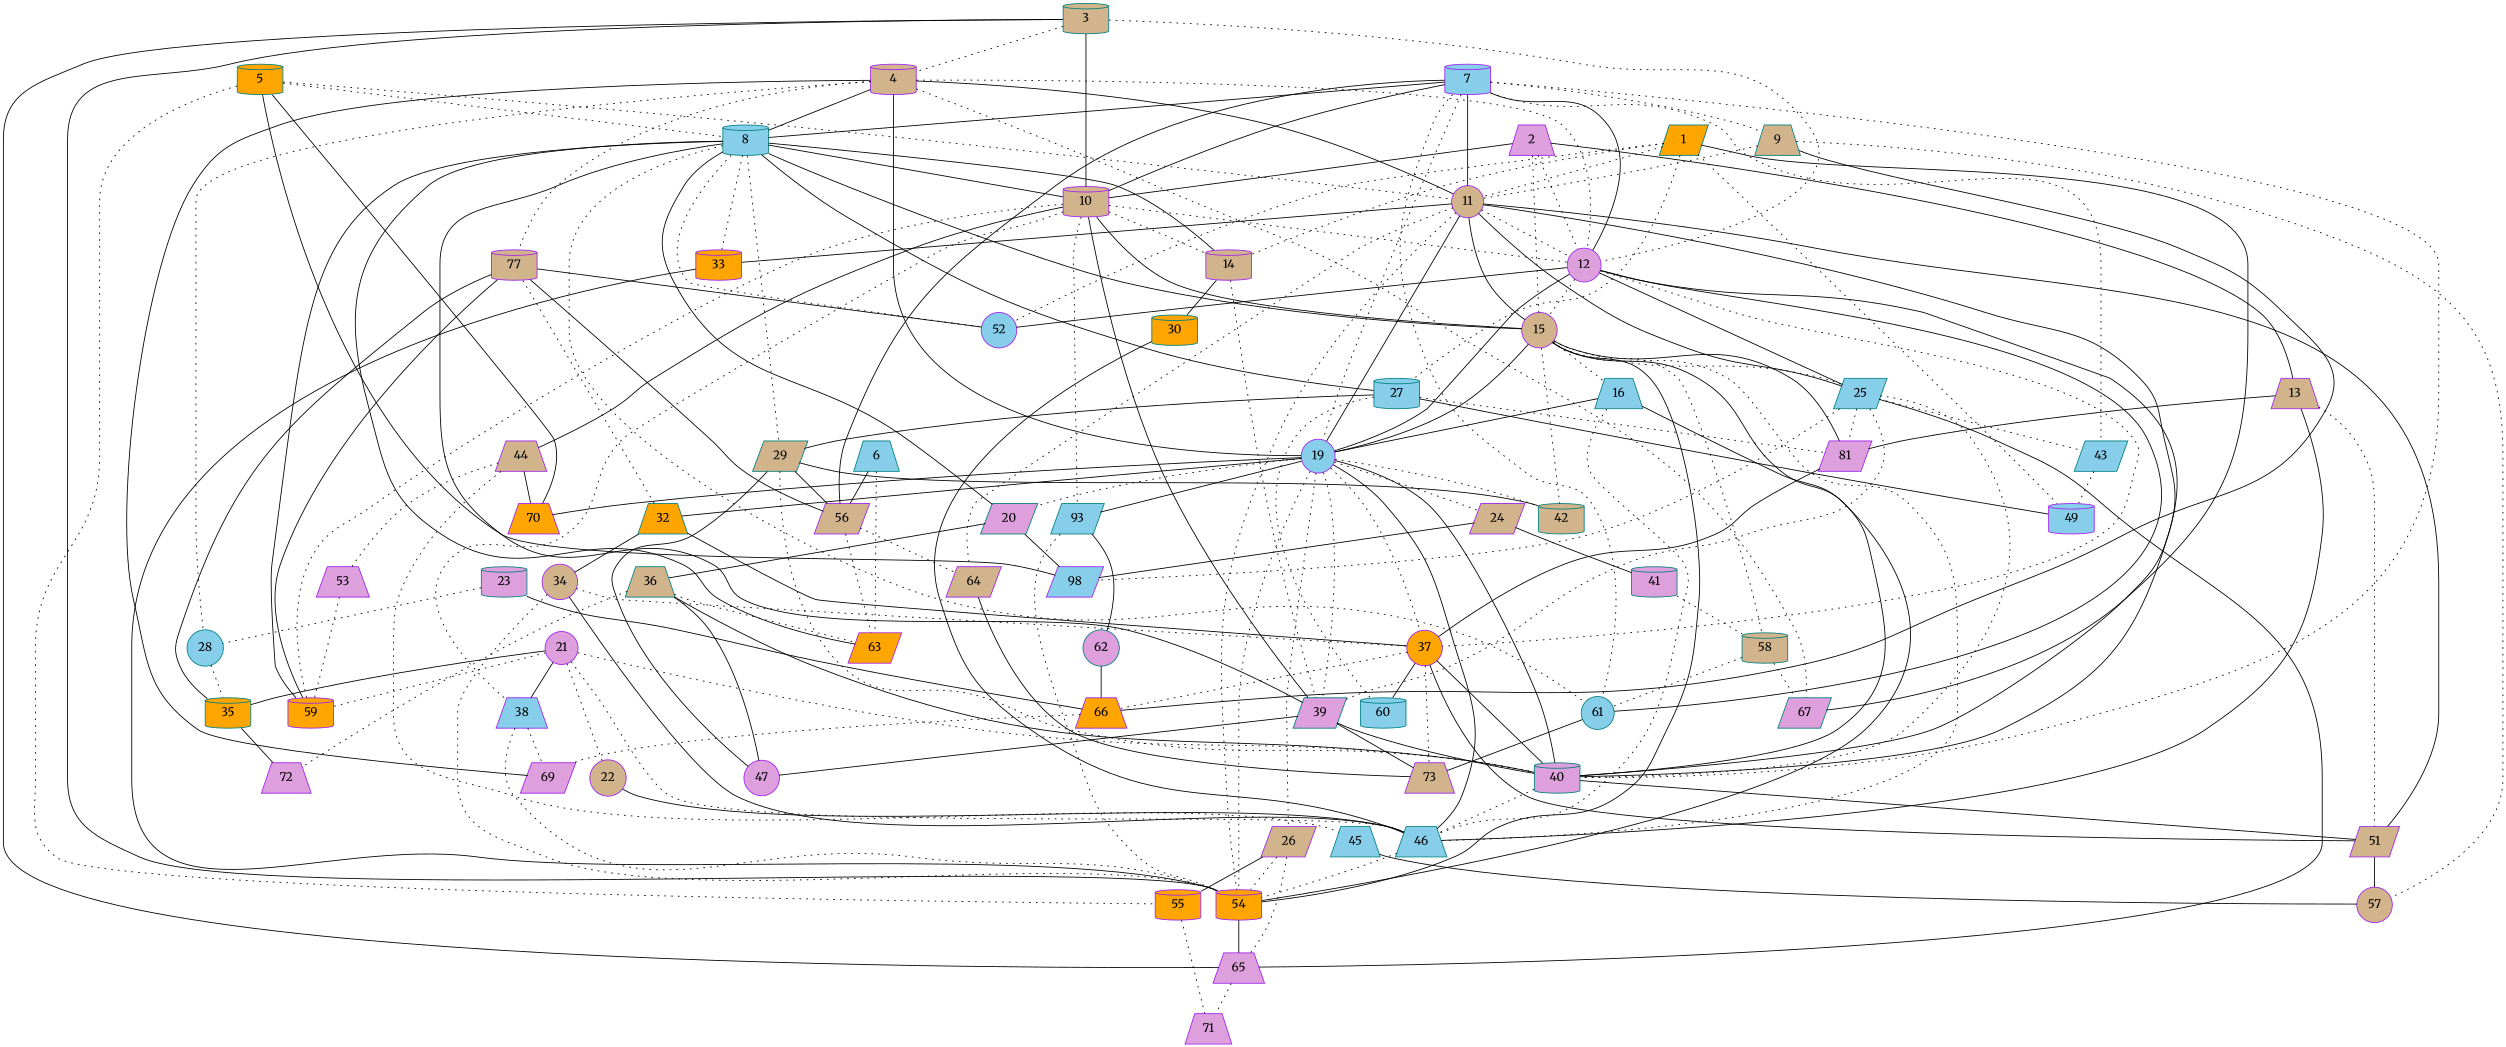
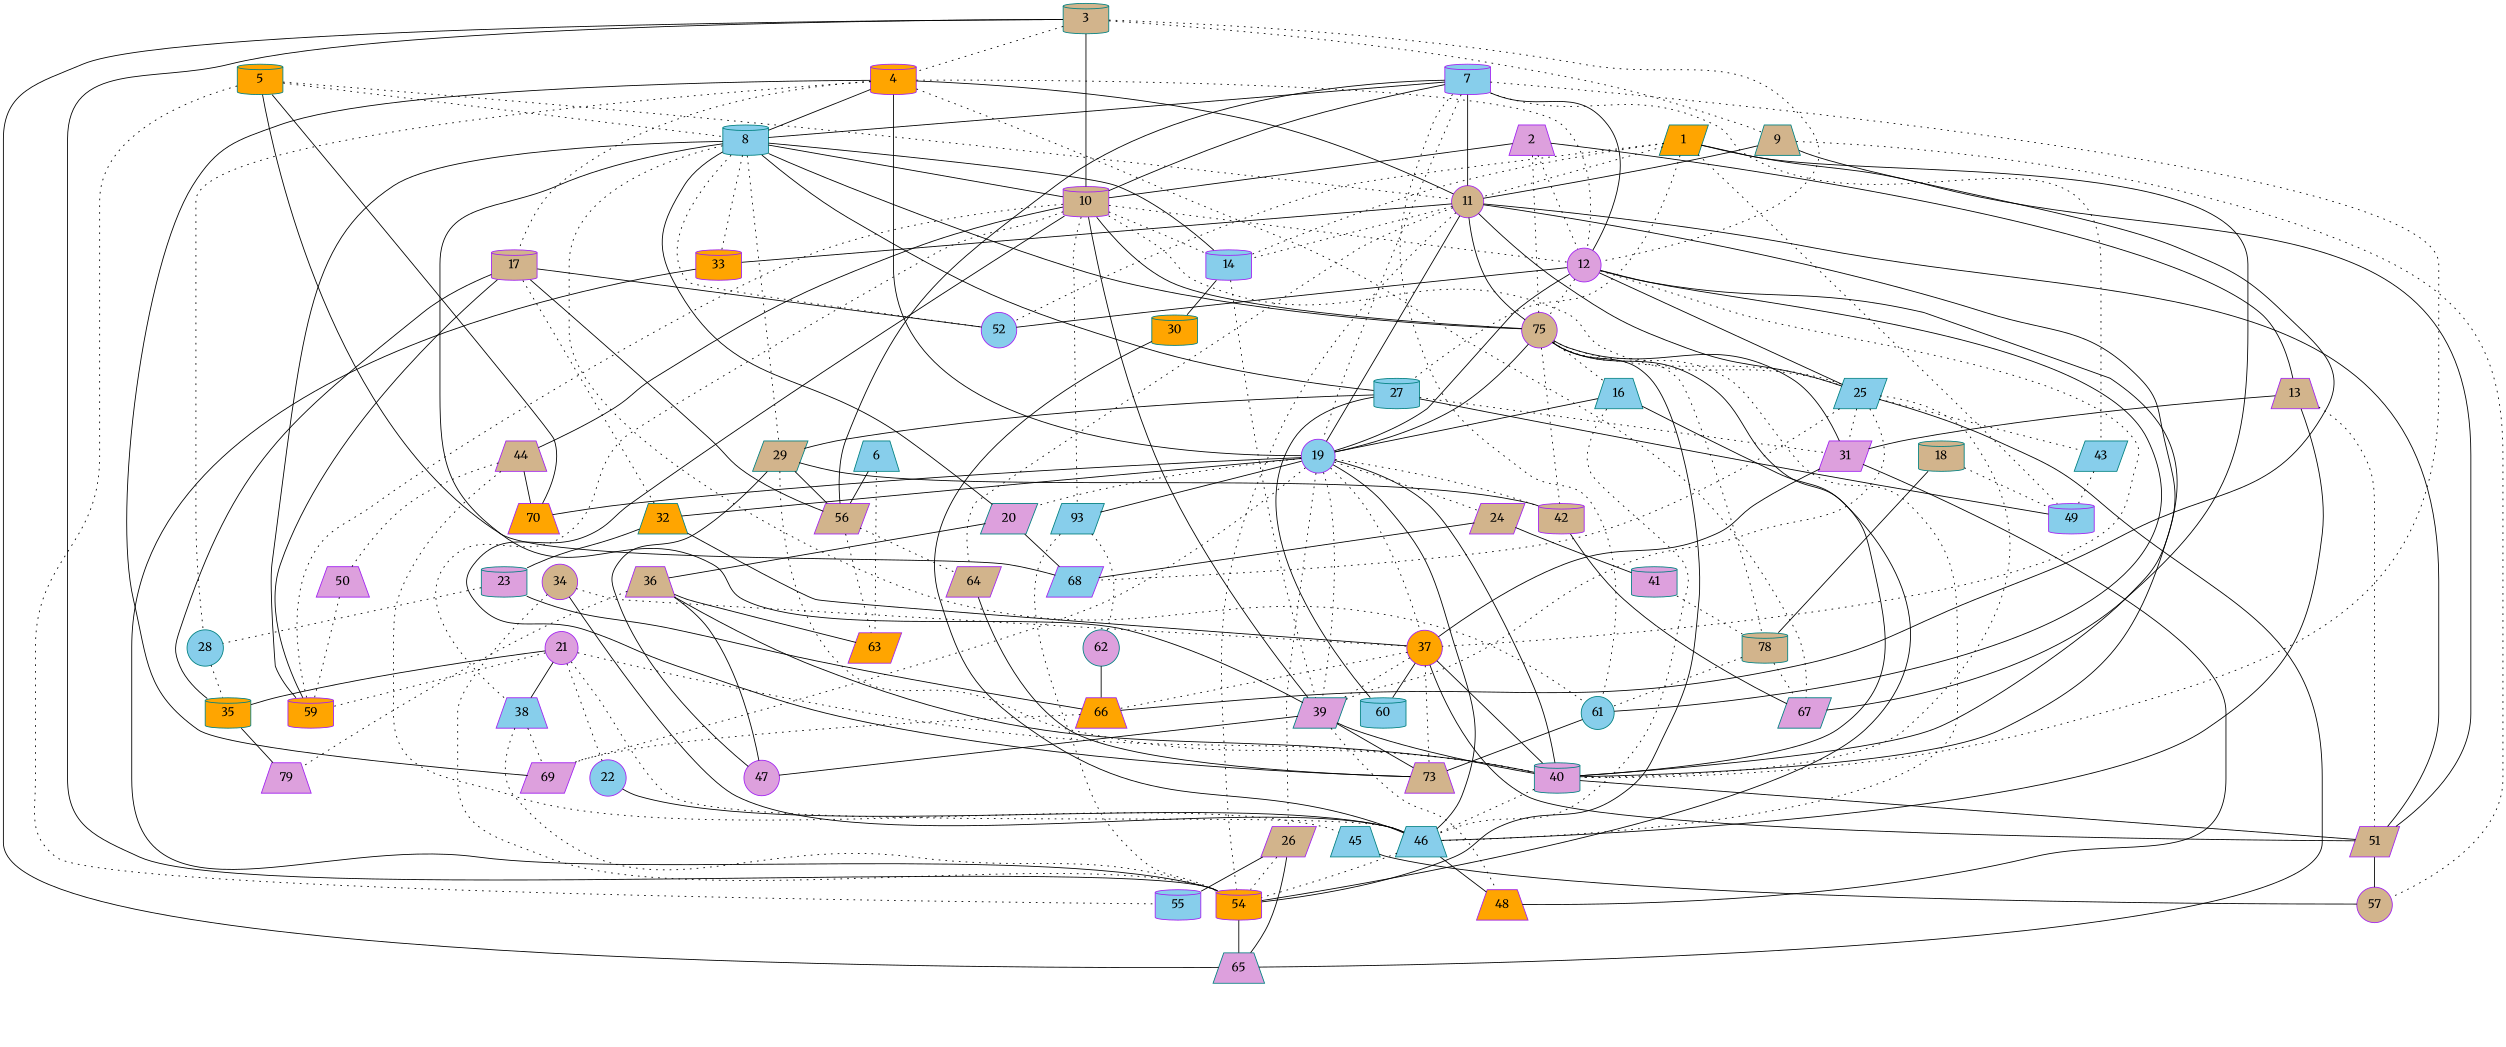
(893, 79) -> (893, 79)
(1628, 100) -> (1439, 55)
(1628, 173) -> (1628, 173)
(1525, 233) -> (1362, 230)
none -> (2341, 261)
(514, 265) -> (514, 265)
(1229, 265) -> (1229, 265)
none -> (1473, 290)
(1539, 330) -> (1539, 330)
(375, 431) -> none
(1845, 456) -> (1845, 456)
none -> (1941, 456)
(1561, 519) -> (1561, 519)
(1279, 523) -> (1280, 533)
(594, 561) -> (592, 545)
(343, 582) -> (343, 582)
(650, 582) -> (650, 582)
(1075, 582) -> (1075, 582)
(1114, 585) -> (1114, 585)
(765, 620) -> (765, 620)
none -> (1656, 625)
none -> (580, 629)
(1765, 648) -> (1765, 648)
(1243, 664) -> (976, 647)
none -> (1377, 678)
(286, 778) -> (286, 778)
(608, 778) -> (608, 778)
(1178, 905) -> (1178, 905)
none -> (1502, 905)
(1275, 907) -> (1275, 907)
(1239, 968) -> (1239, 968)
(1208, 1029) -> none
